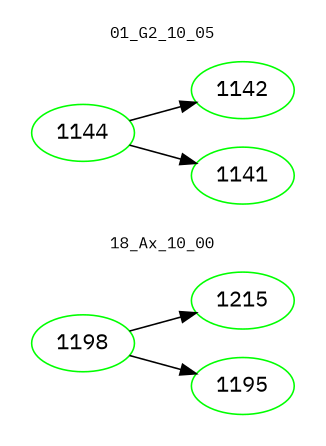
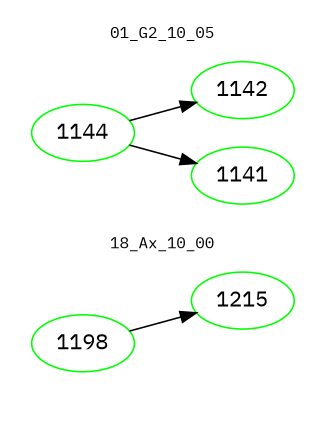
(243, 386) -> none
